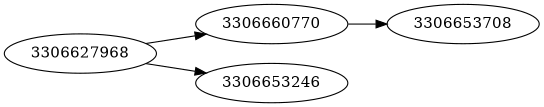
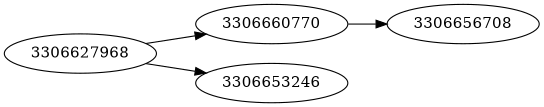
(463, 24) -> (463, 24)
